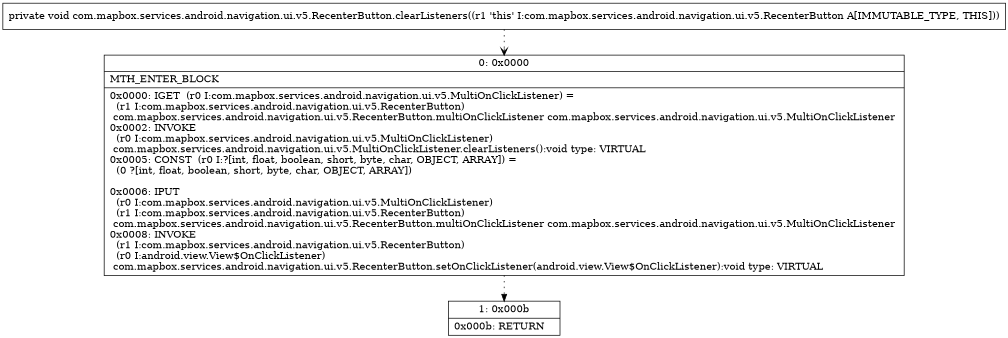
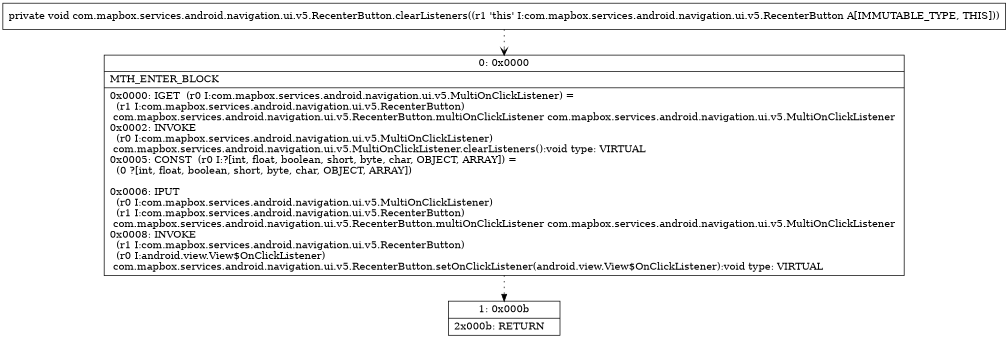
(504, 326) -> (504, 326)
